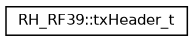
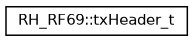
(97, 21) -> (97, 21)
